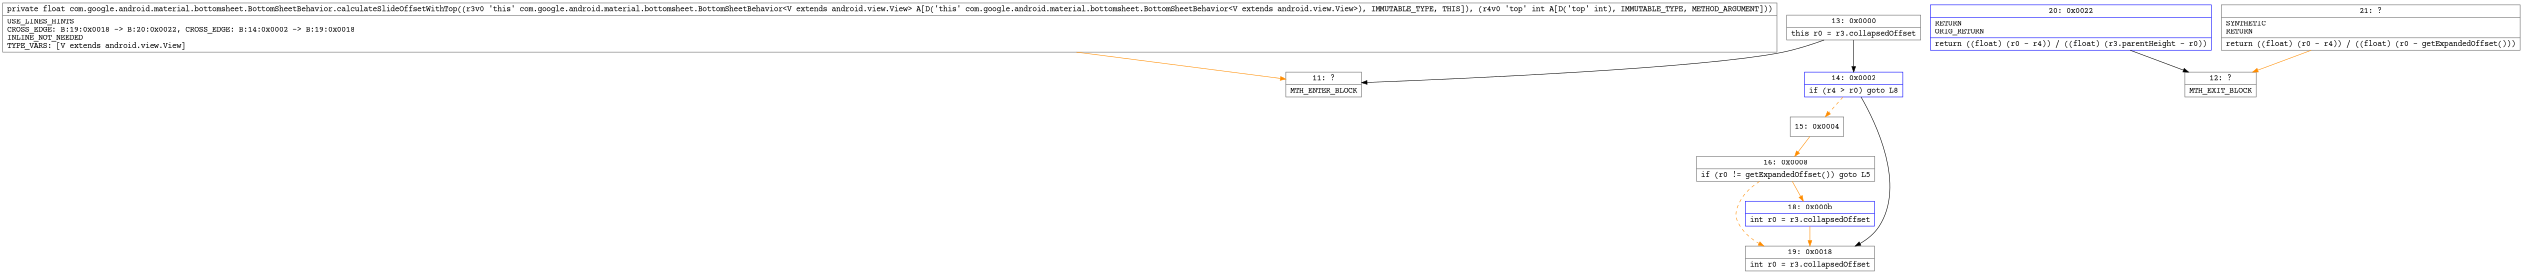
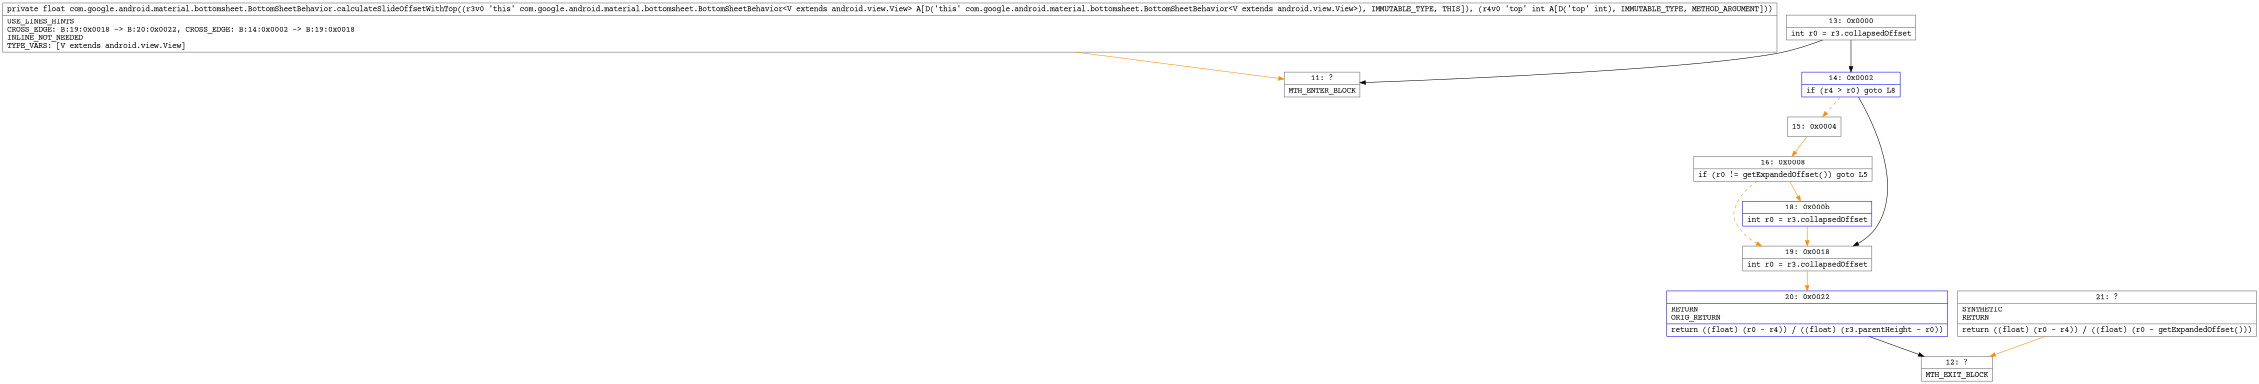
(1854, 33) -> (1851, 33)
none -> (1807, 278)
